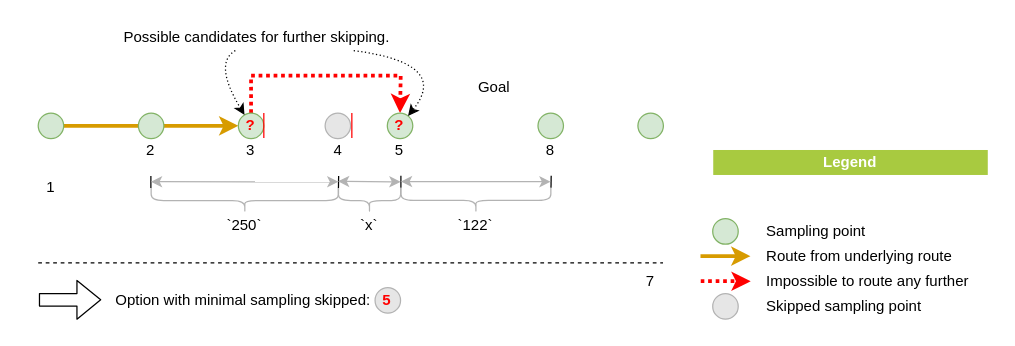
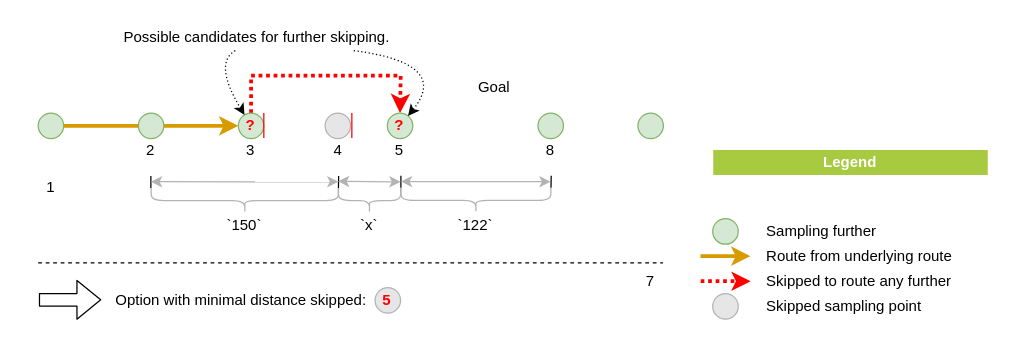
(244, 226) -> (244, 226)
(818, 232) -> (828, 232)
(871, 282) -> (871, 282)
(246, 301) -> (246, 301)
